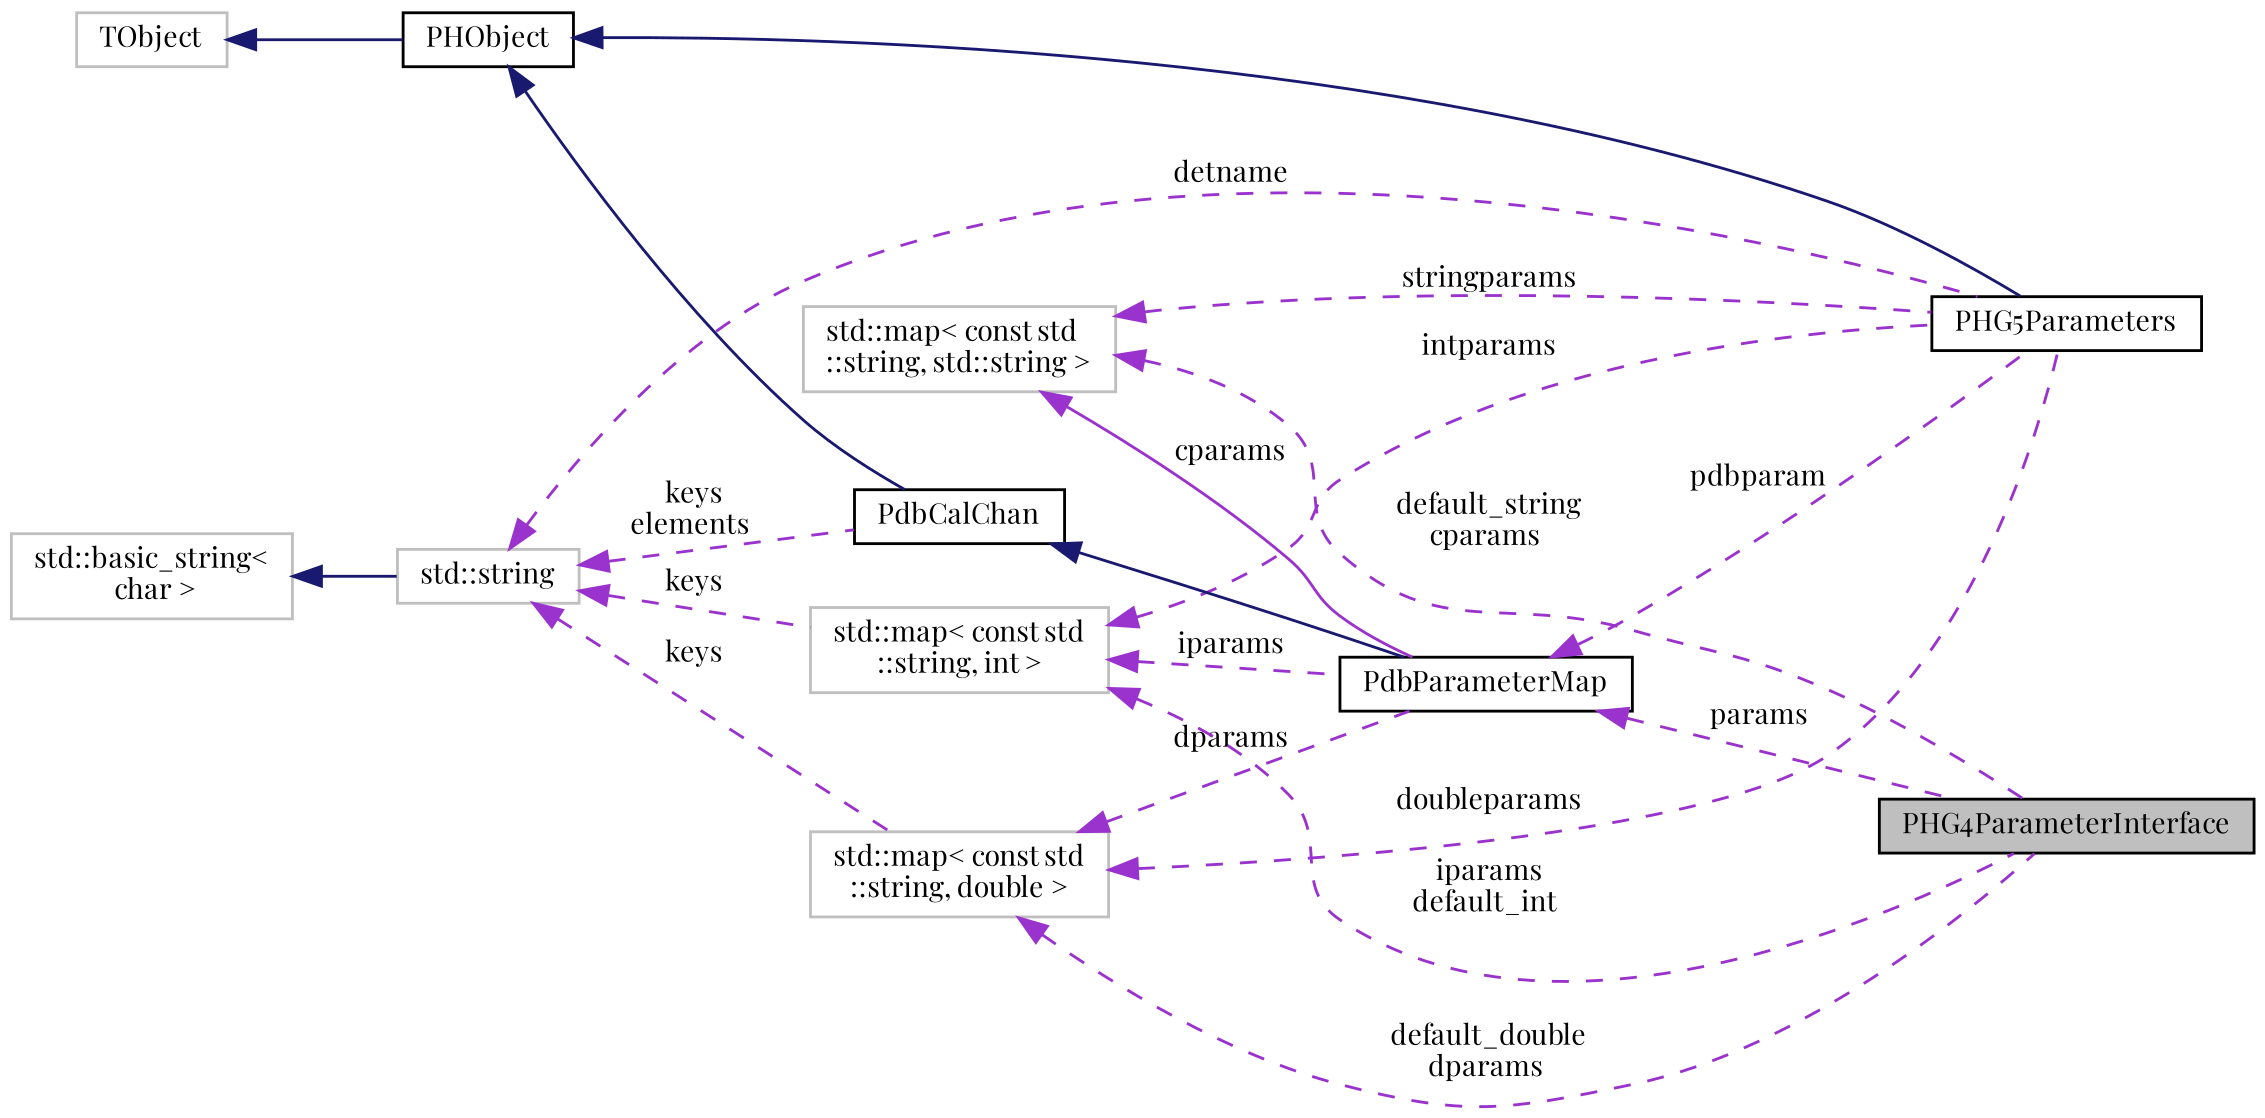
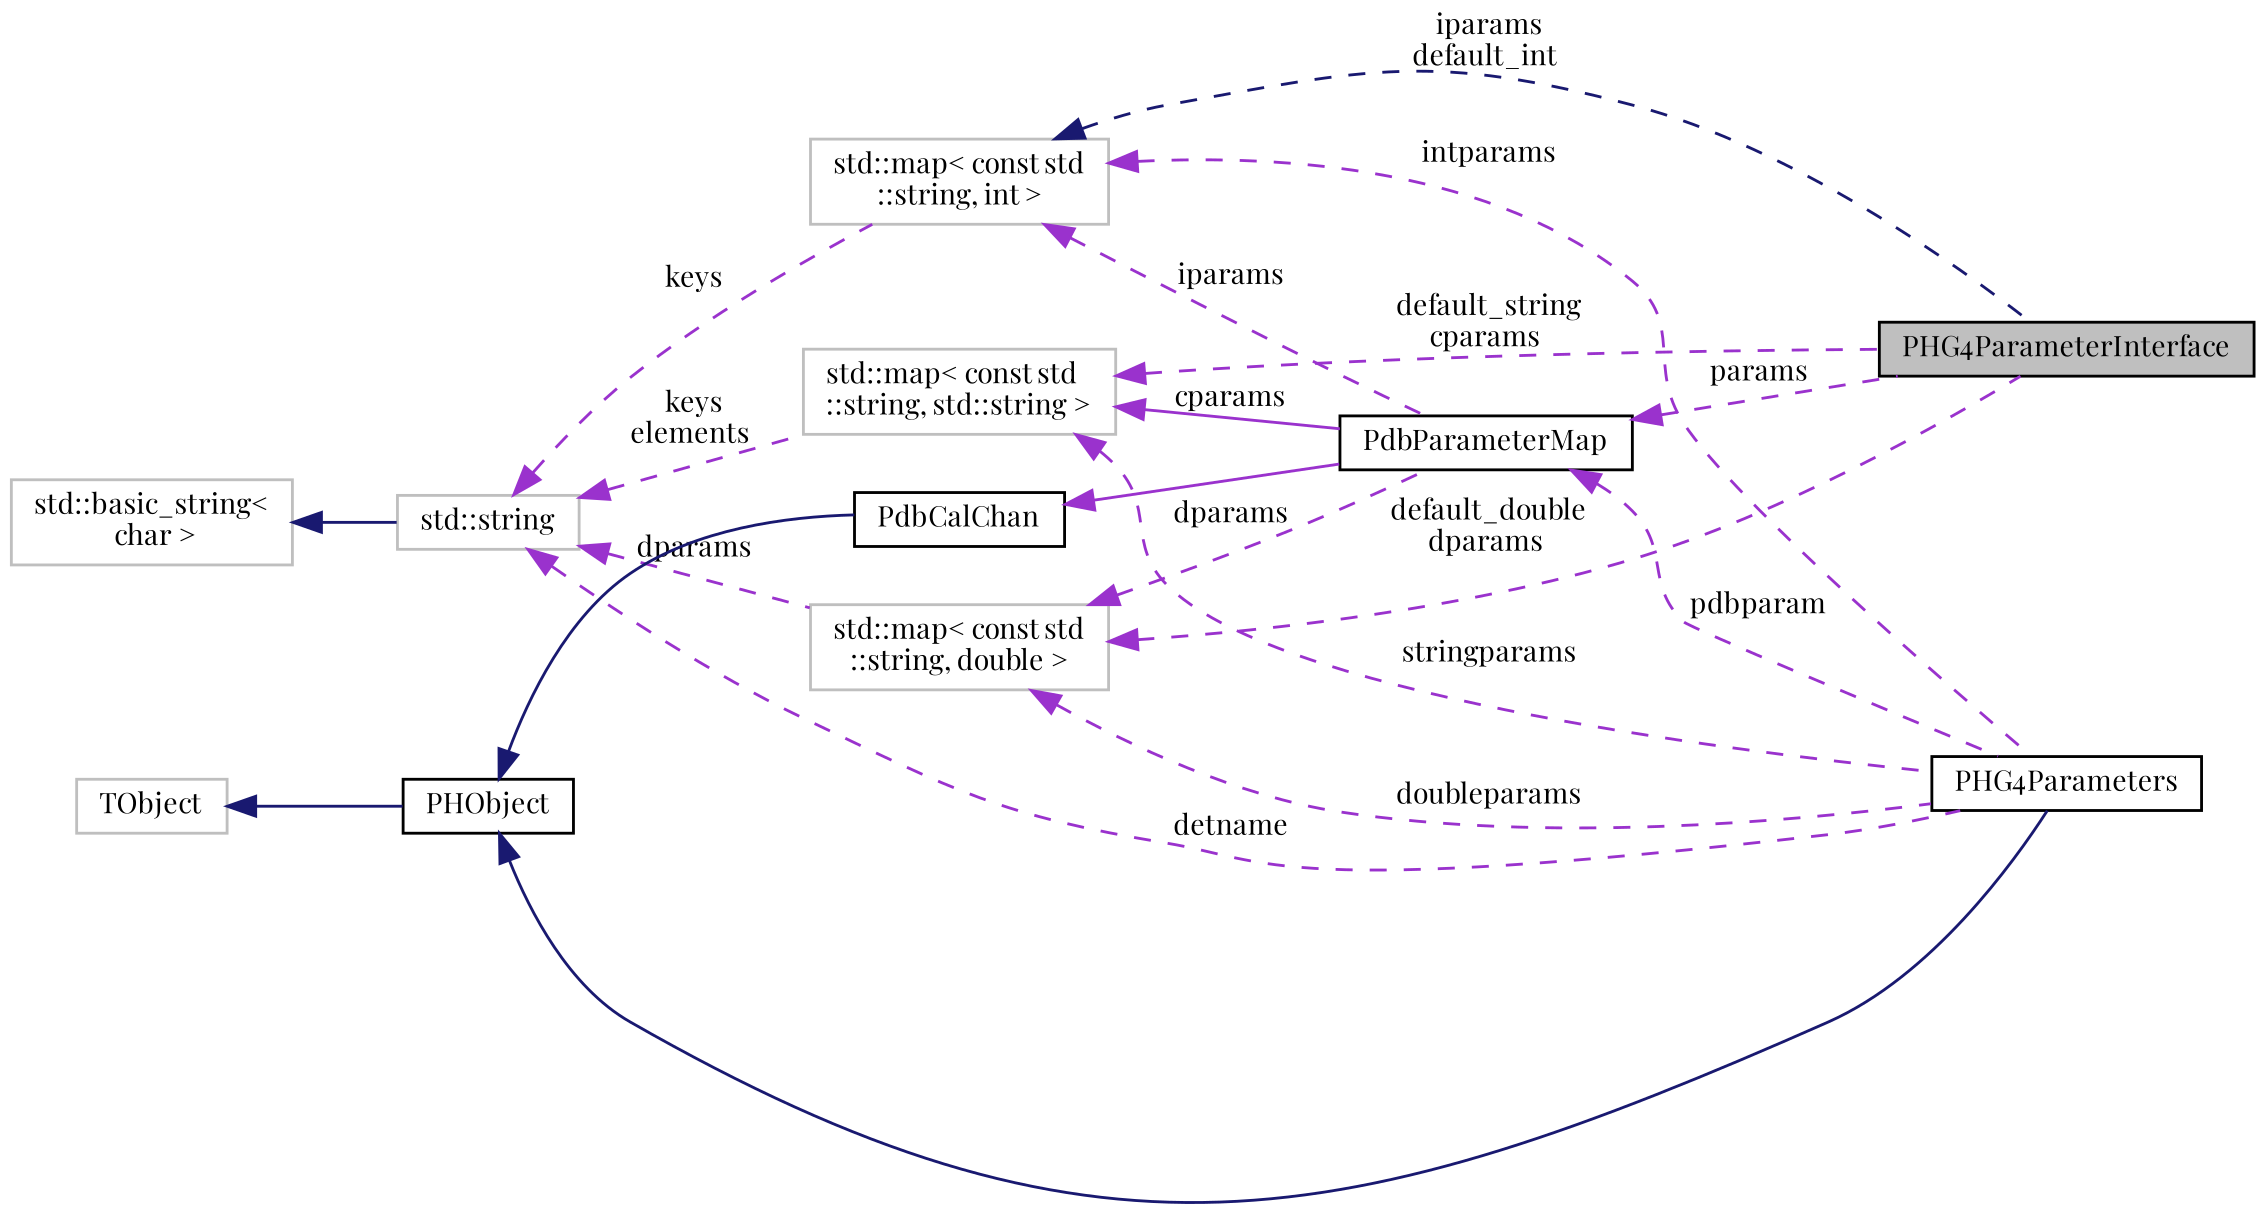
(2067, 324) -> (2067, 784)
(731, 546) -> (706, 462)
(1242, 604) -> (1217, 482)
(691, 654) -> (691, 549)
(1522, 979) -> (1581, 93)
